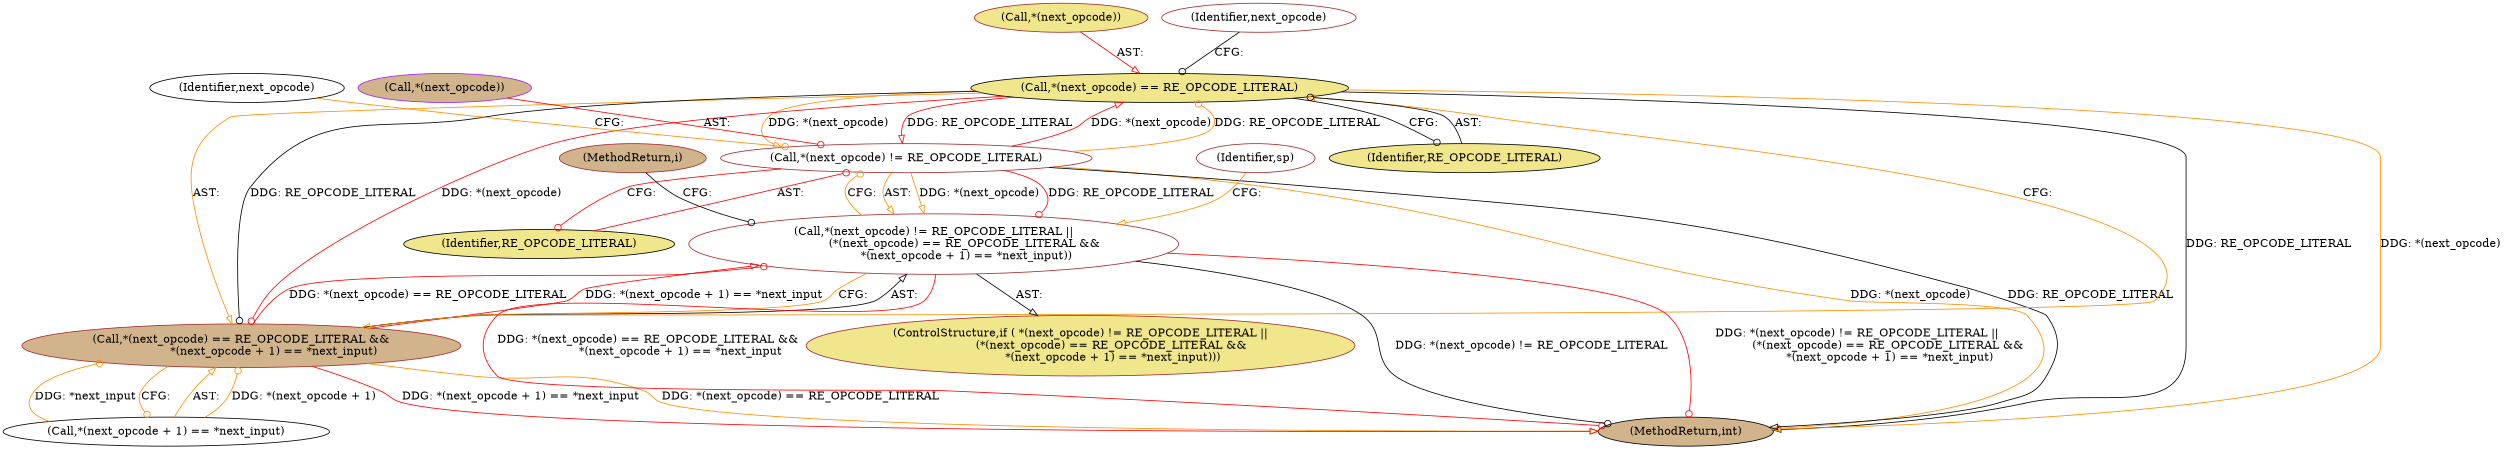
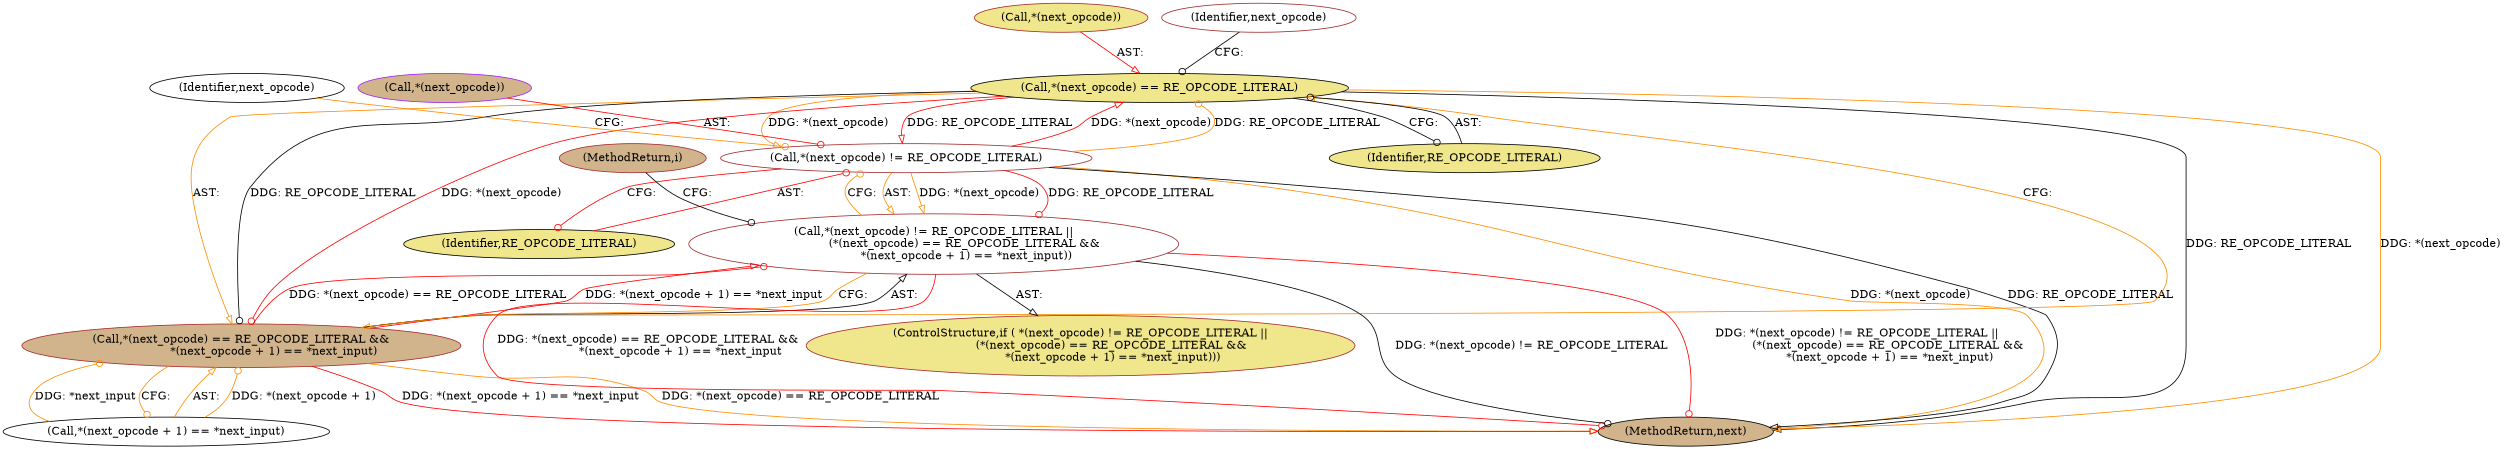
(1256, 158) -> none
(1686, 432) -> (1686, 432)
